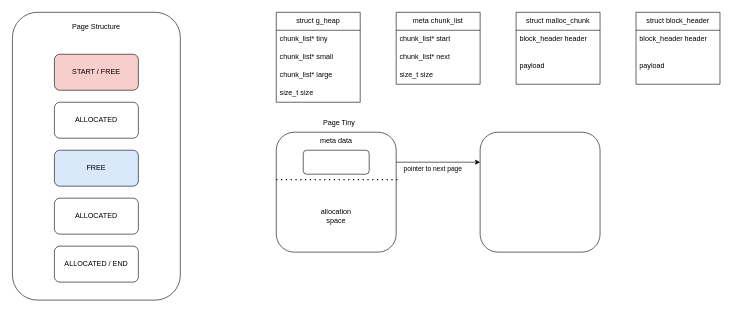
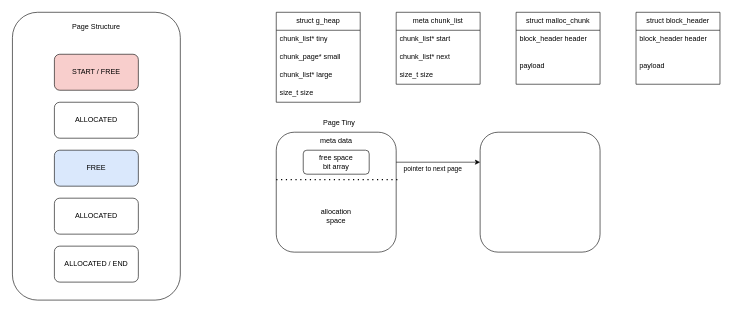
(309, 57) -> (311, 57)
none -> (336, 162)
